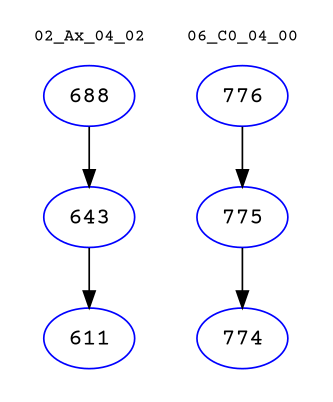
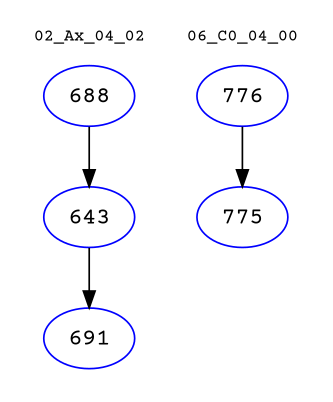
(89, 338) -> (89, 338)
(242, 338) -> none
